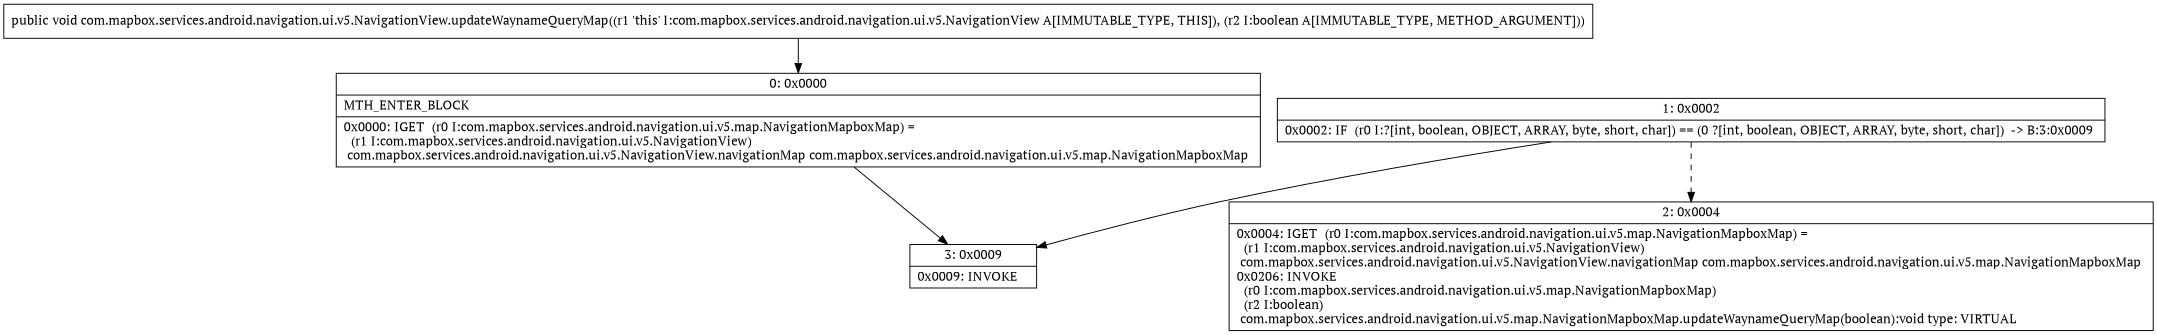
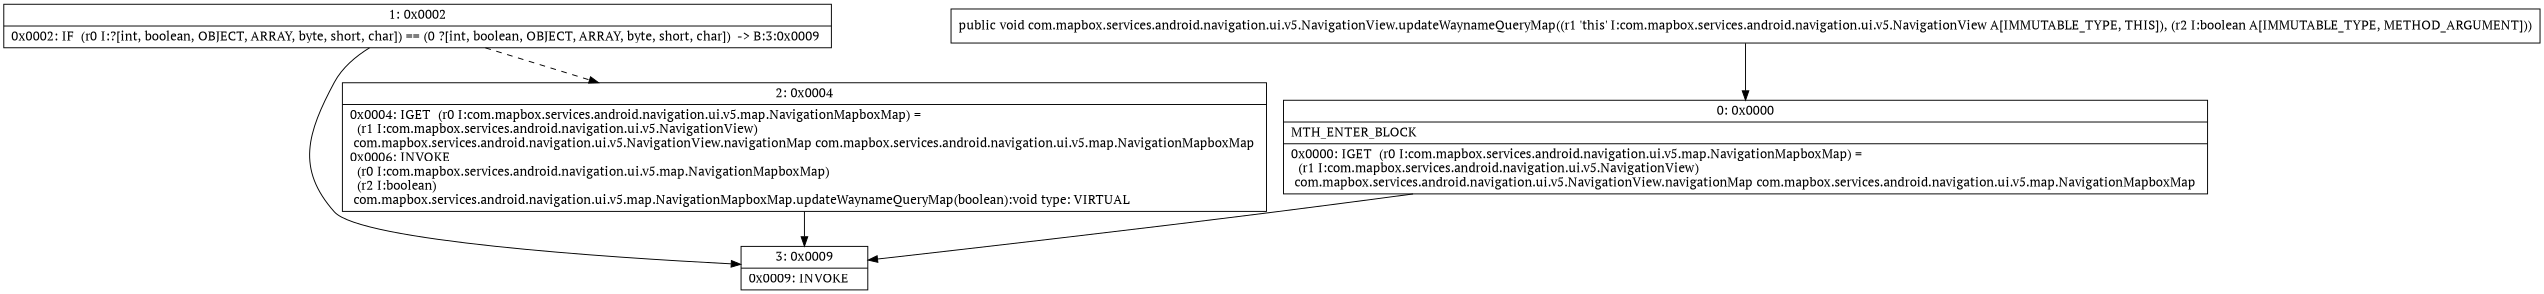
none -> (804, 224)
(1291, 277) -> (404, 157)
